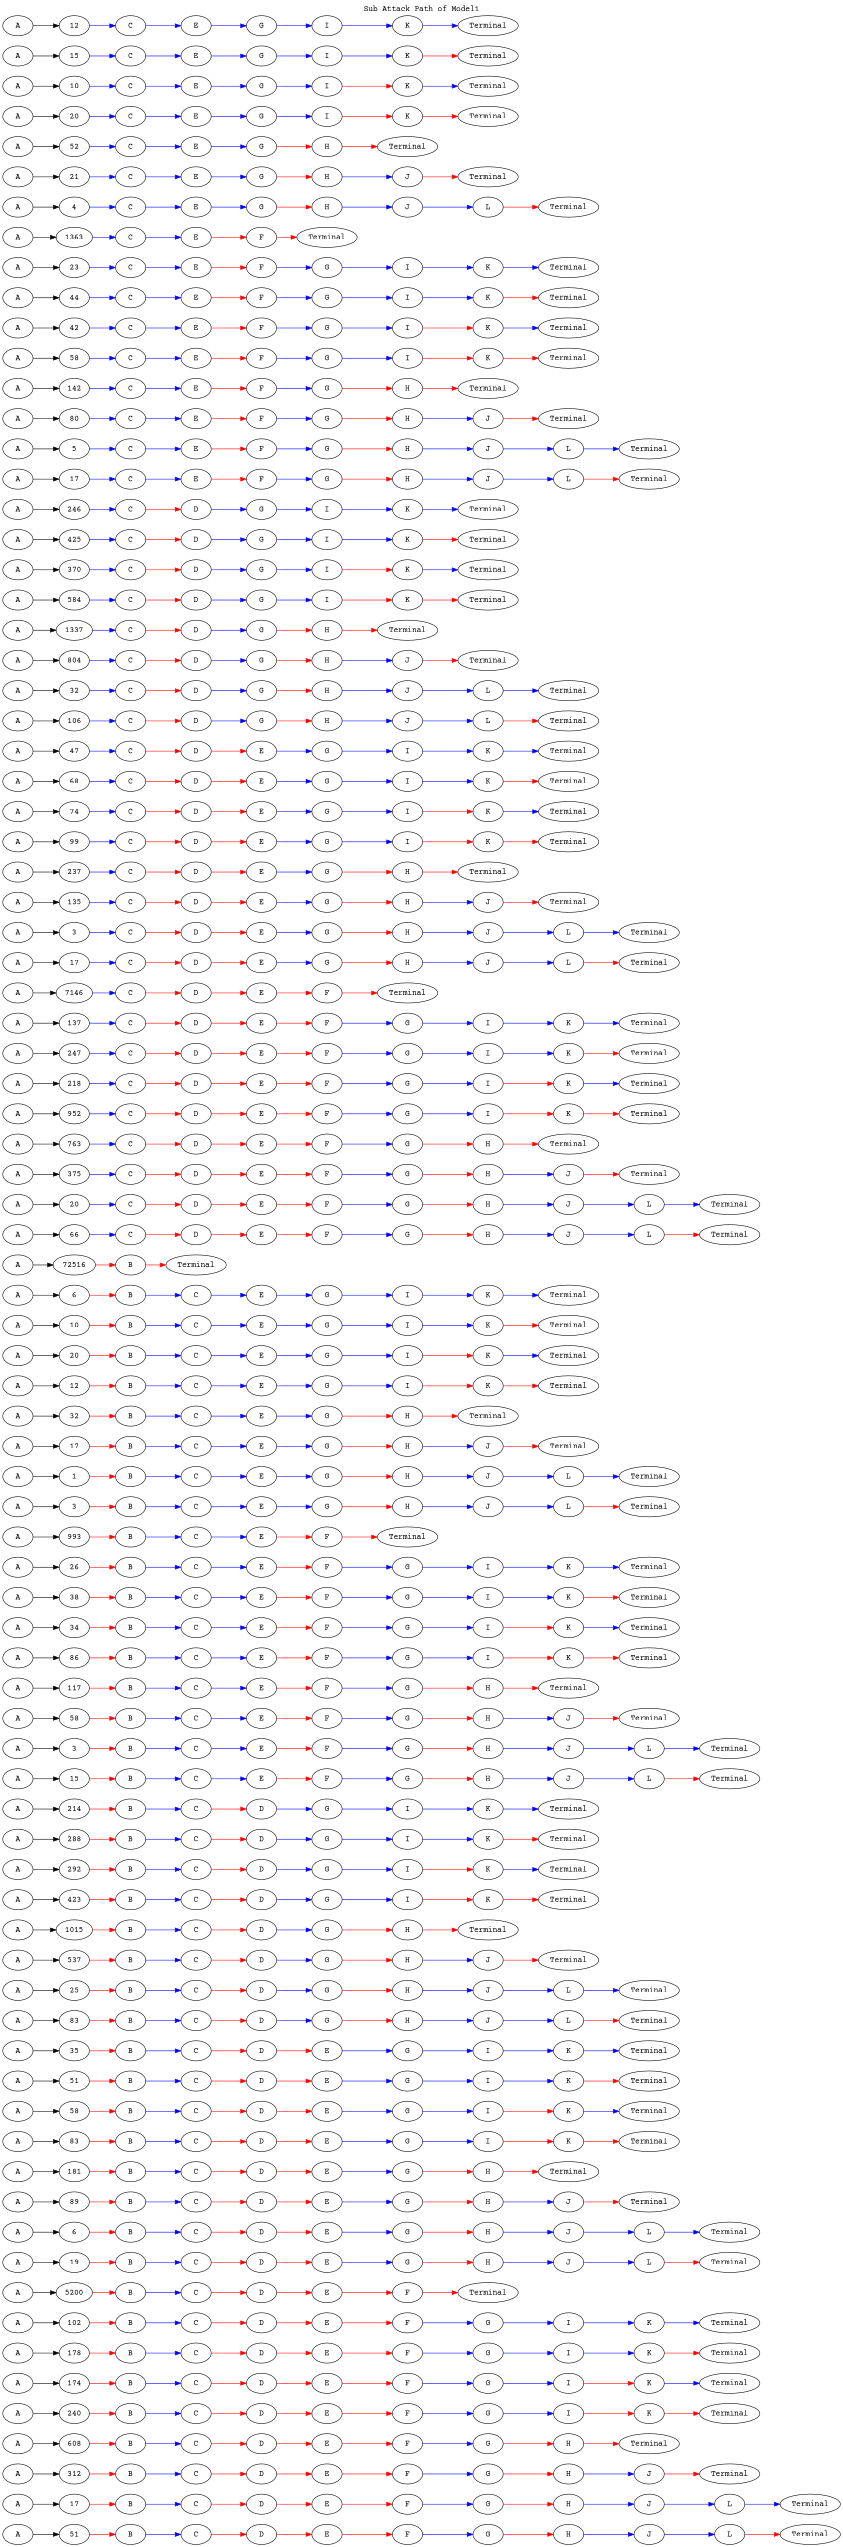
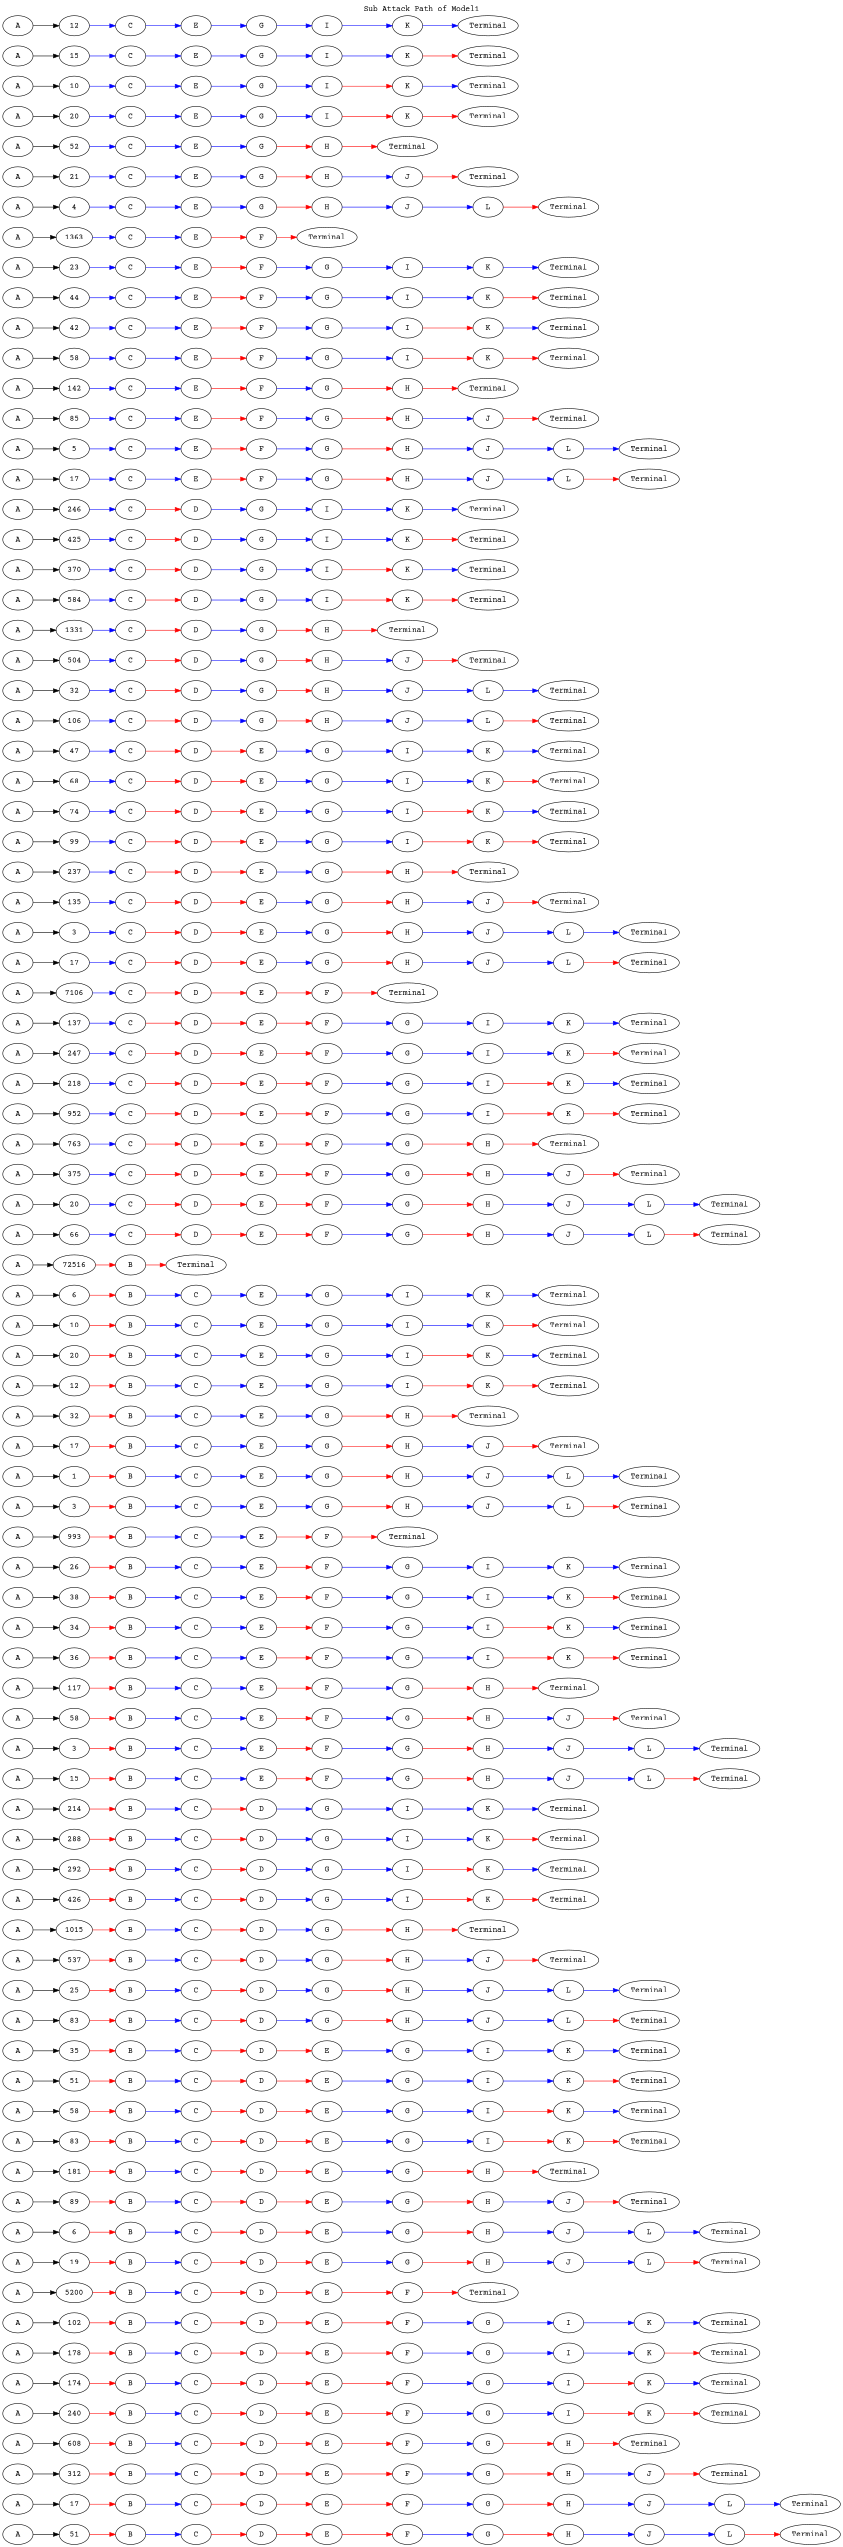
(74, 419) -> (74, 419)
(74, 630) -> (74, 630)
(74, 660) -> (74, 660)
(74, 993) -> (74, 993)
(74, 1658) -> (74, 1658)
(74, 1900) -> (74, 1900)
